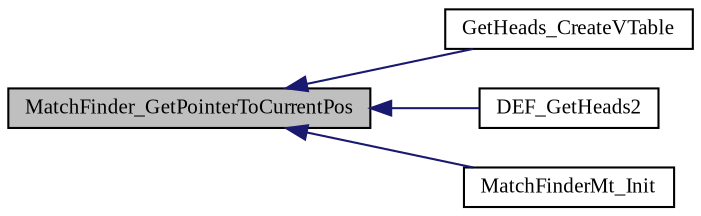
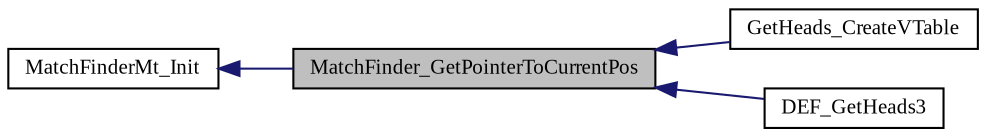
(569, 108) -> (854, 108)
(390, 150) -> (266, 69)
